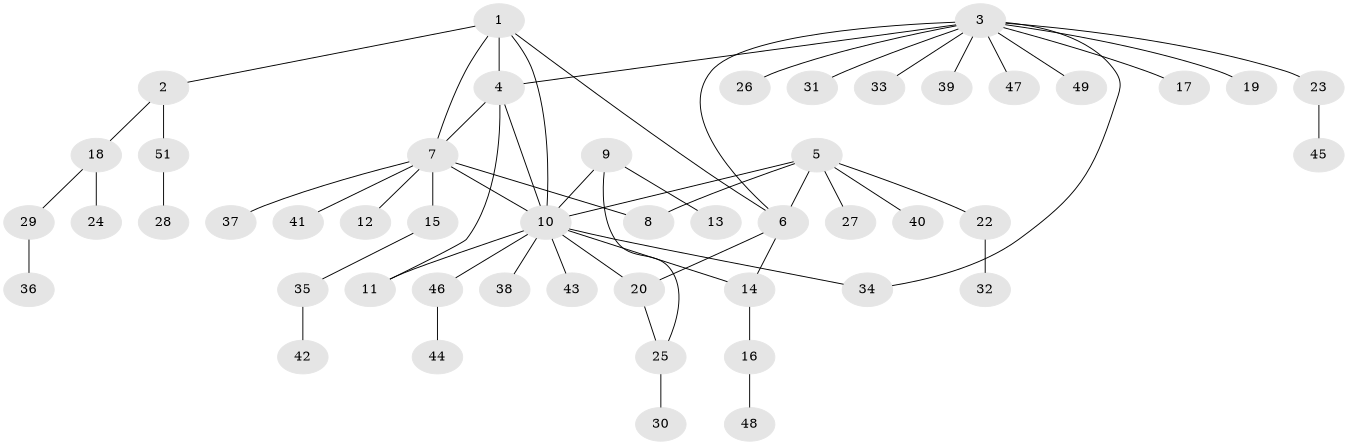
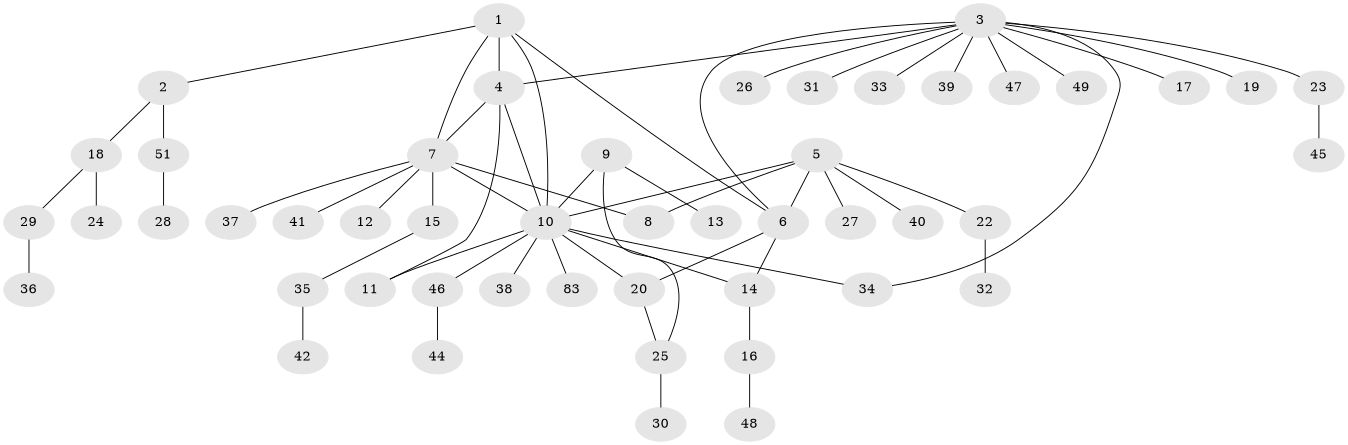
(572, 290) -> (572, 290)
